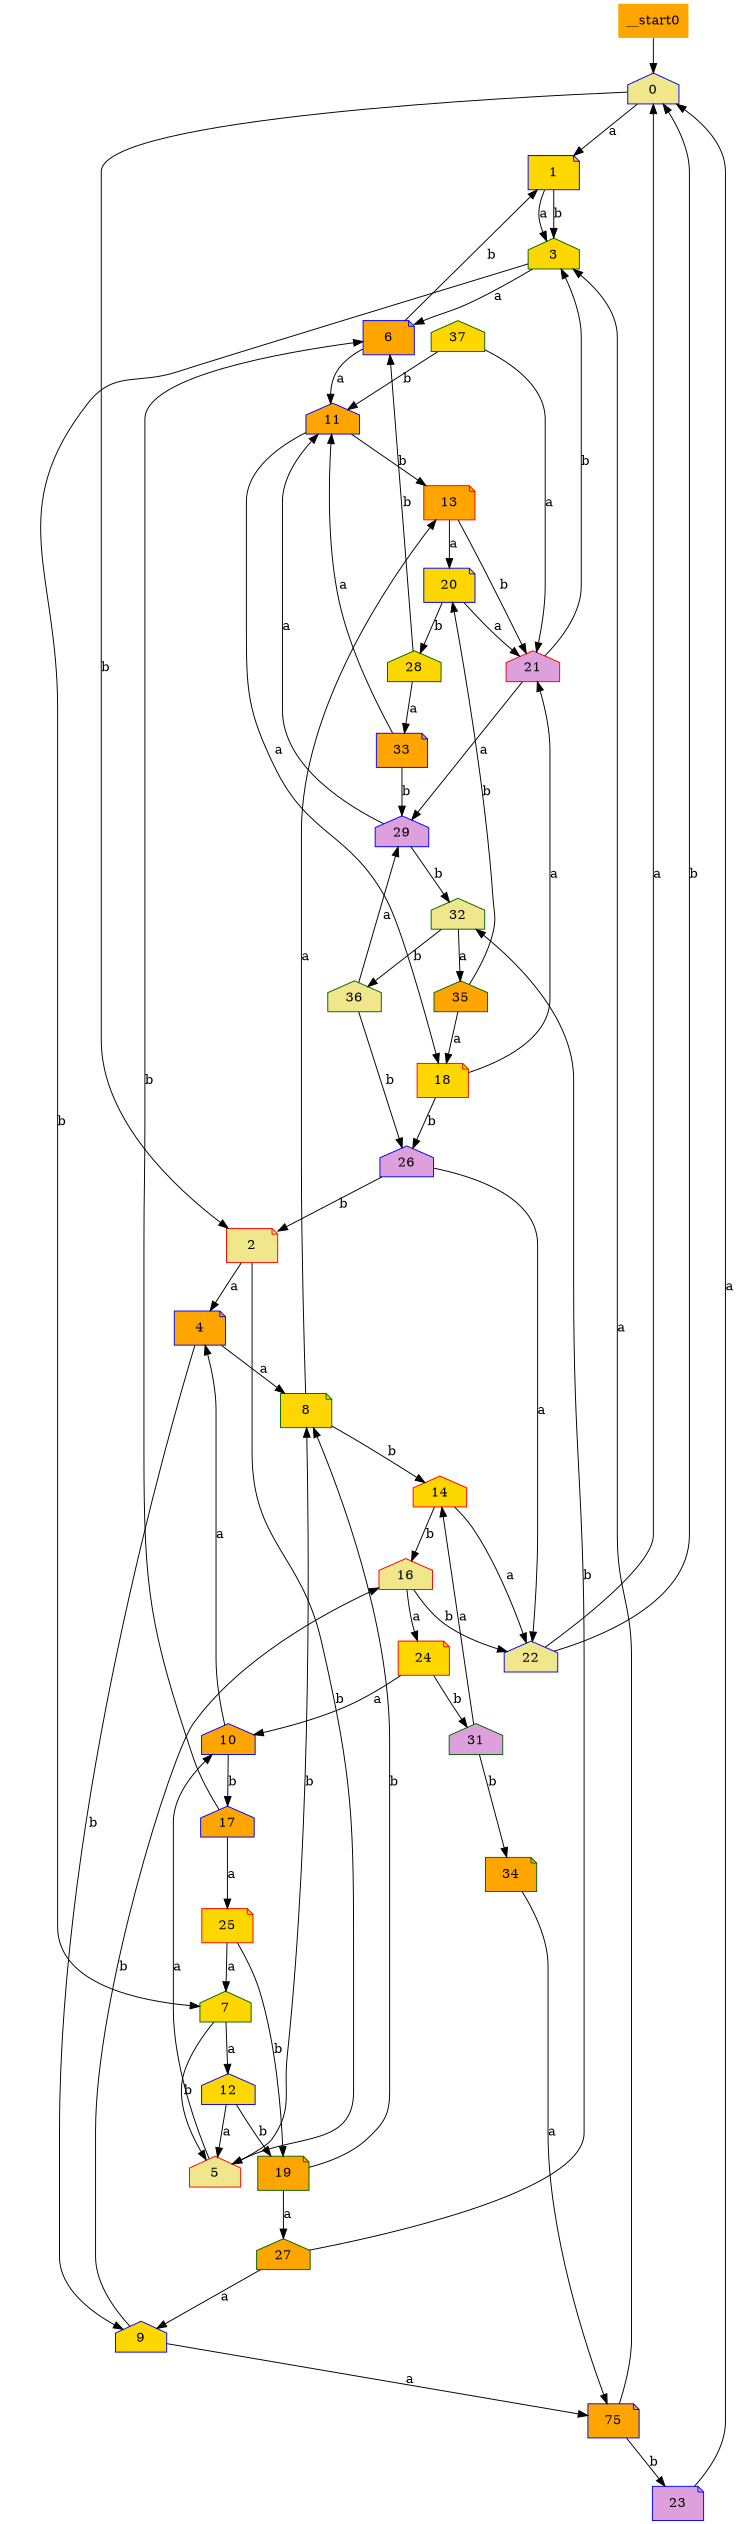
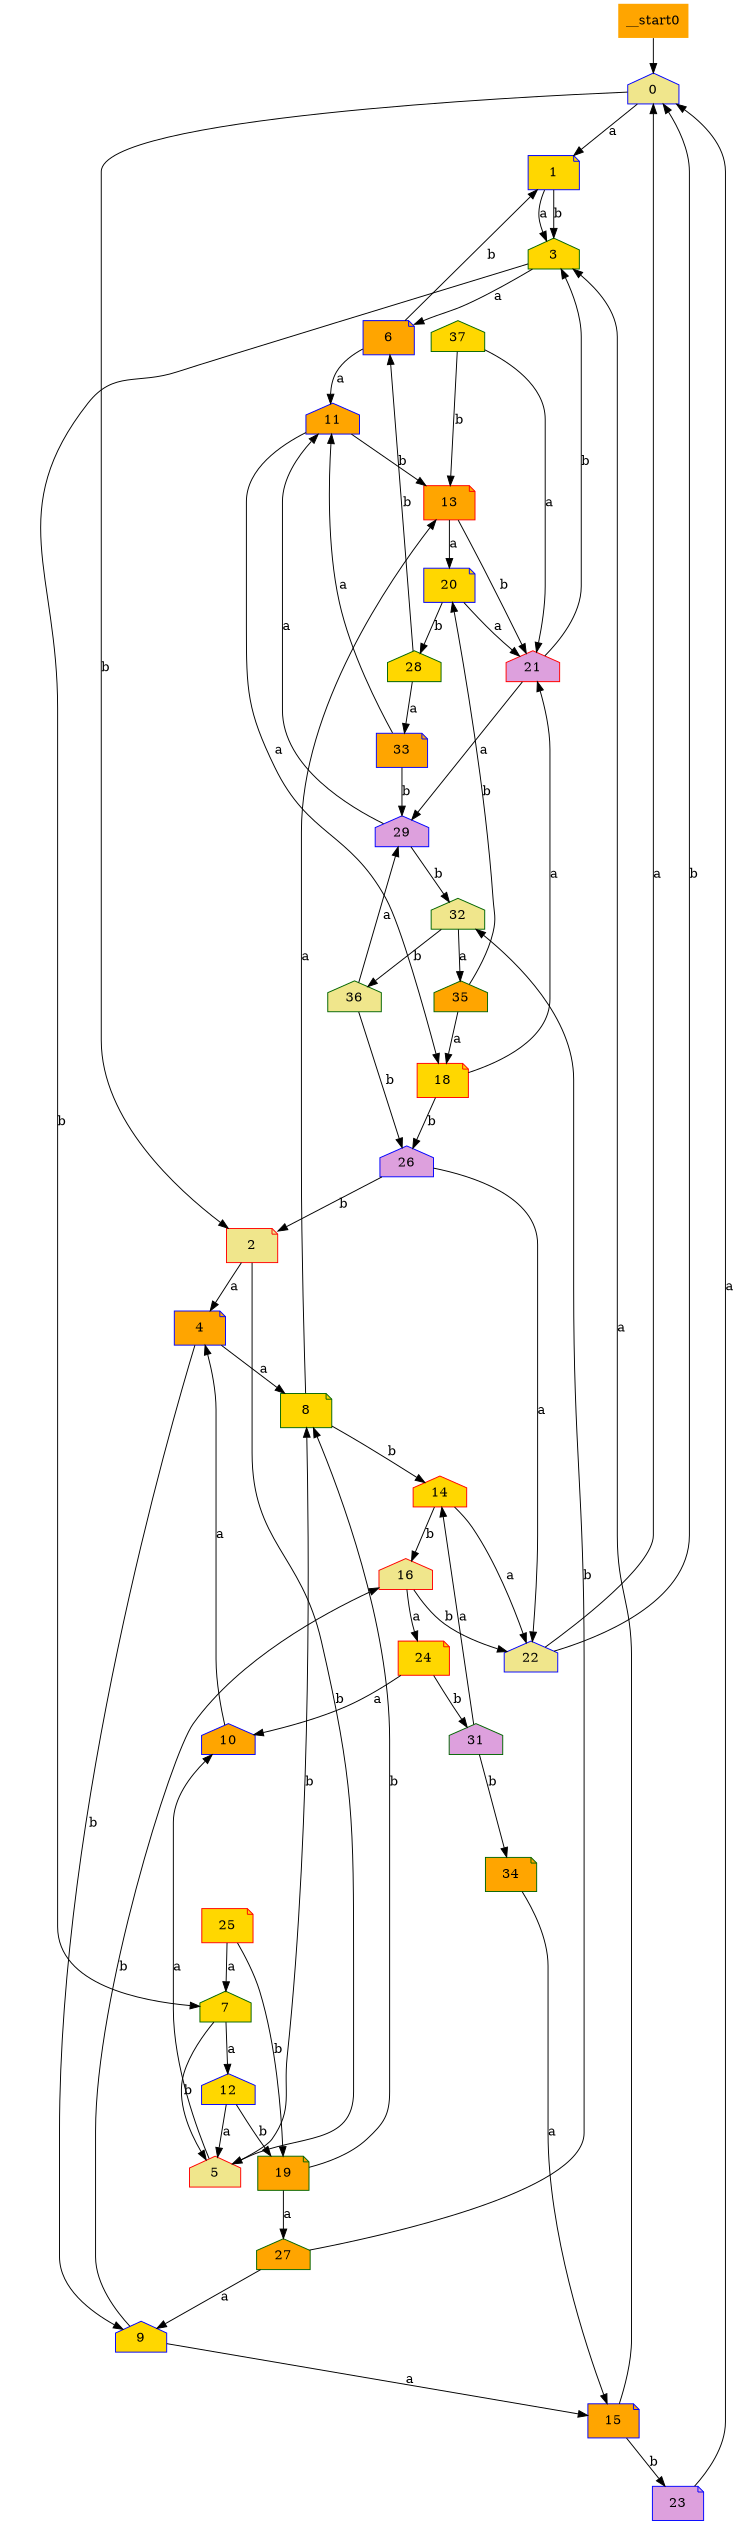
(399, 377) -> (454, 414)
(227, 1823) -> none
(614, 2421) -> (614, 2421)
